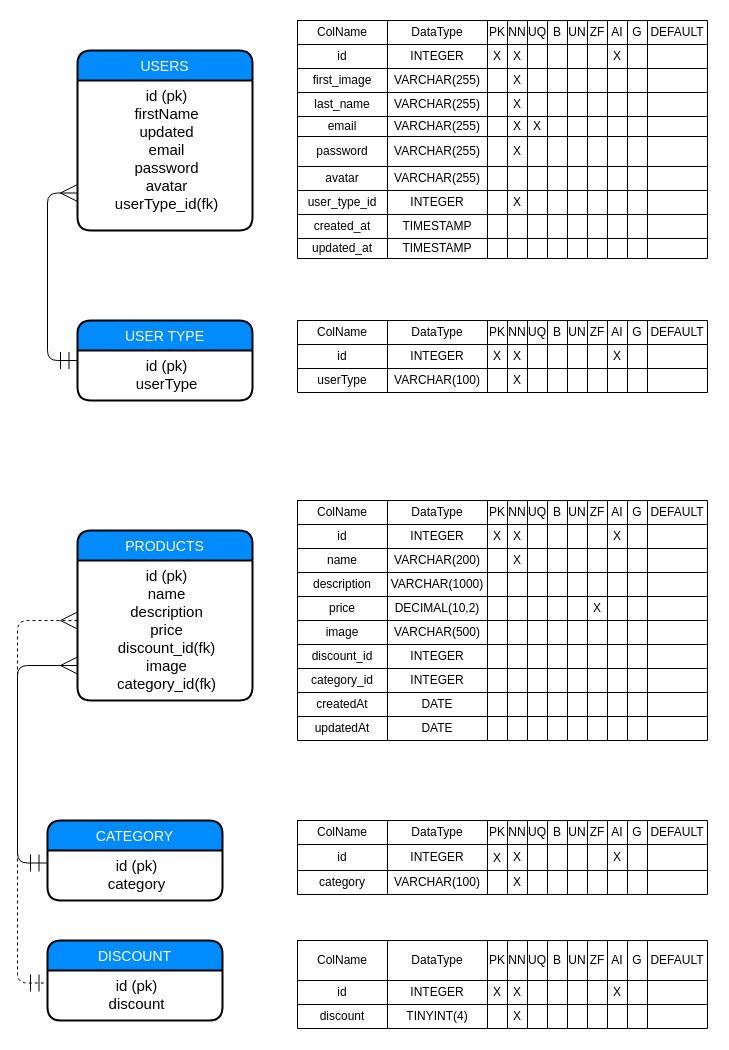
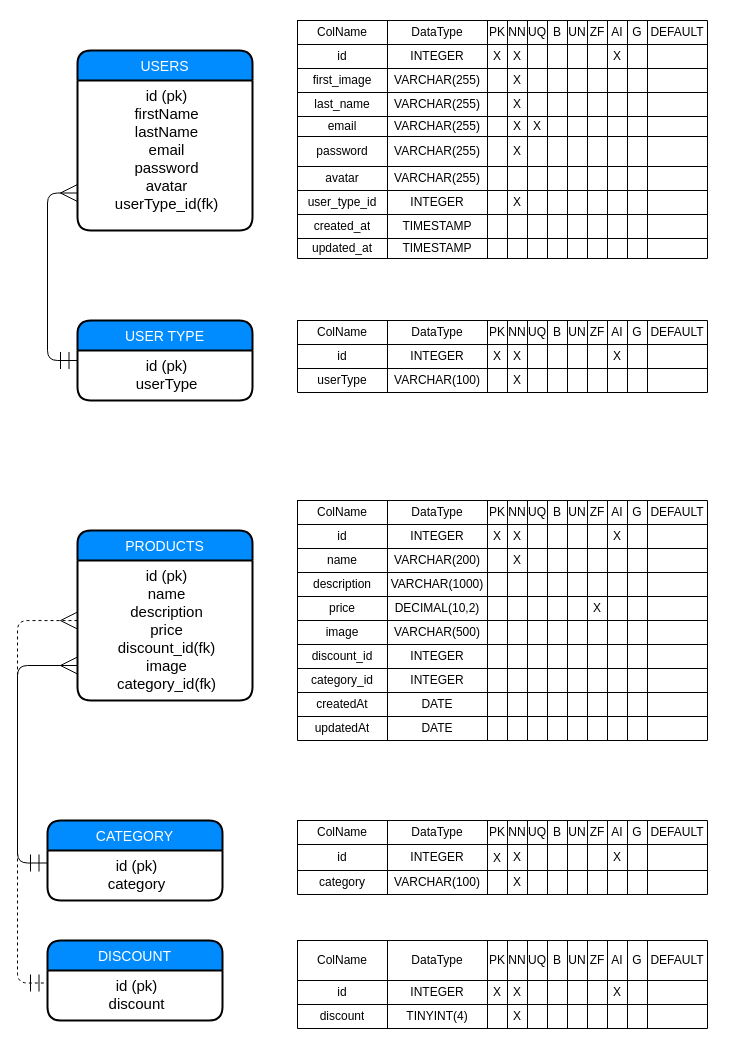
(167, 96) -> (167, 96)
